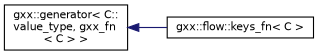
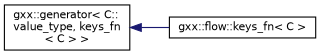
(66, 28) -> (67, 28)
